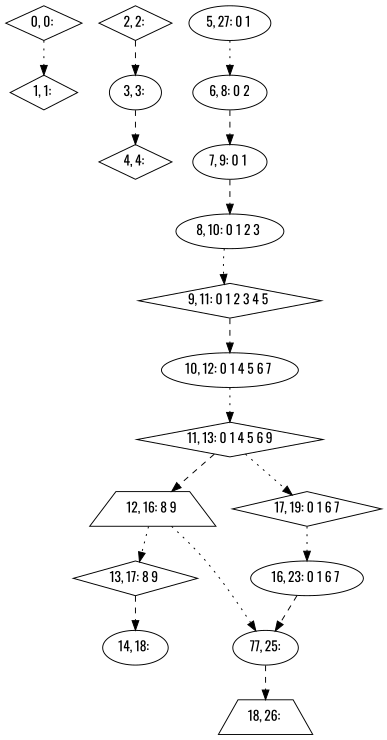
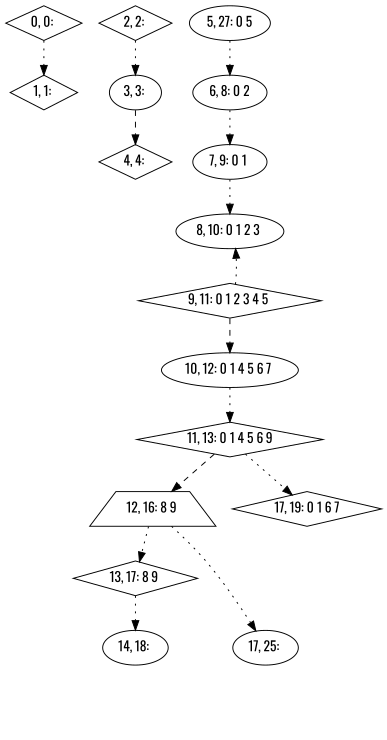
(230, 23) -> (230, 23)
(135, 53) -> (135, 53)
(230, 123) -> (230, 123)
(230, 192) -> (230, 192)
(223, 262) -> (236, 271)
(307, 578) -> none
(135, 608) -> (135, 608)
(266, 648) -> (266, 648)
(266, 717) -> none
